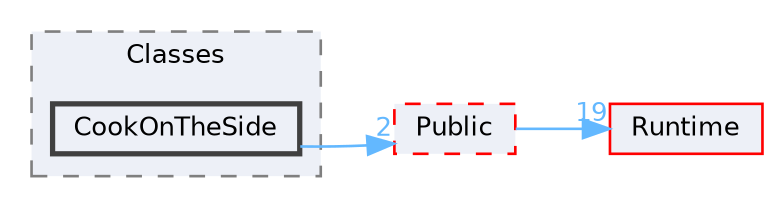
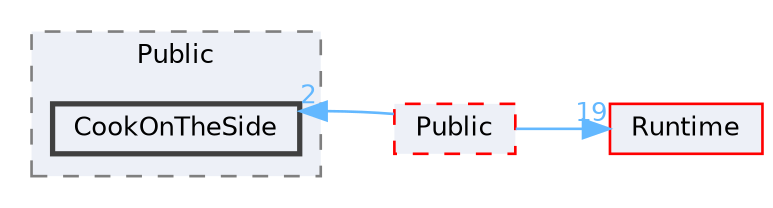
(176, 57) -> (176, 57)
(337, 146) -> (361, 112)
